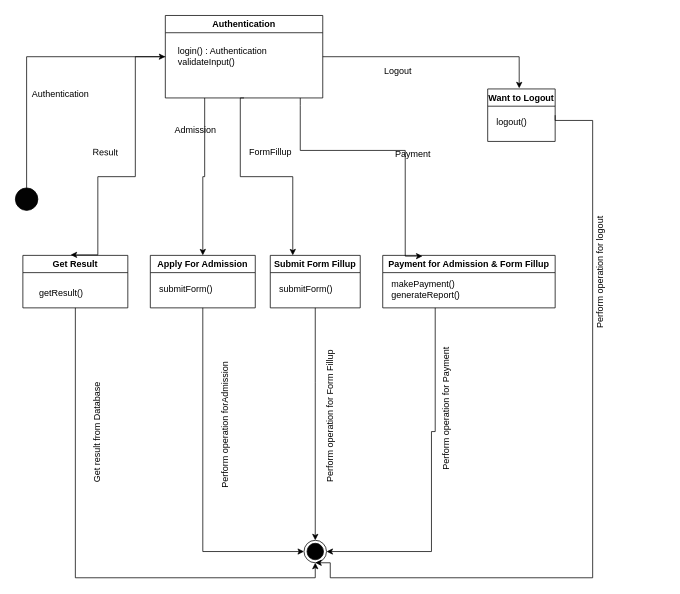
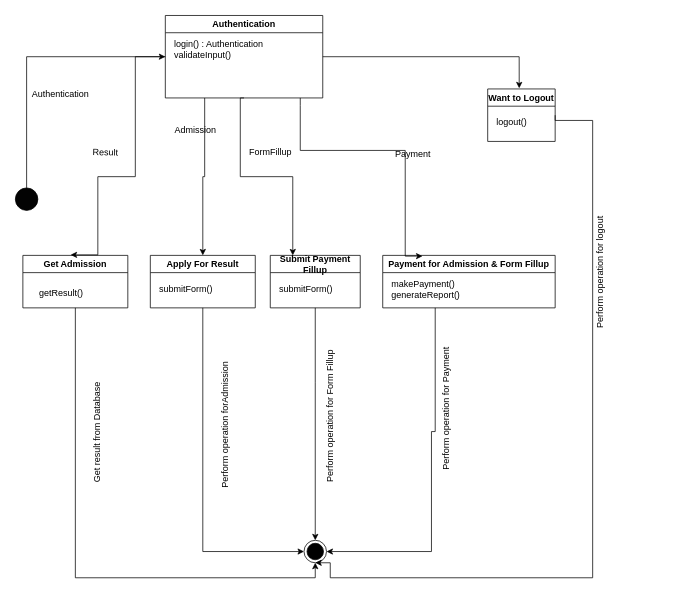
(229, 57) -> (225, 49)
(398, 72) -> none
(75, 264) -> (75, 264)
(203, 264) -> (203, 264)
(315, 264) -> (315, 264)
